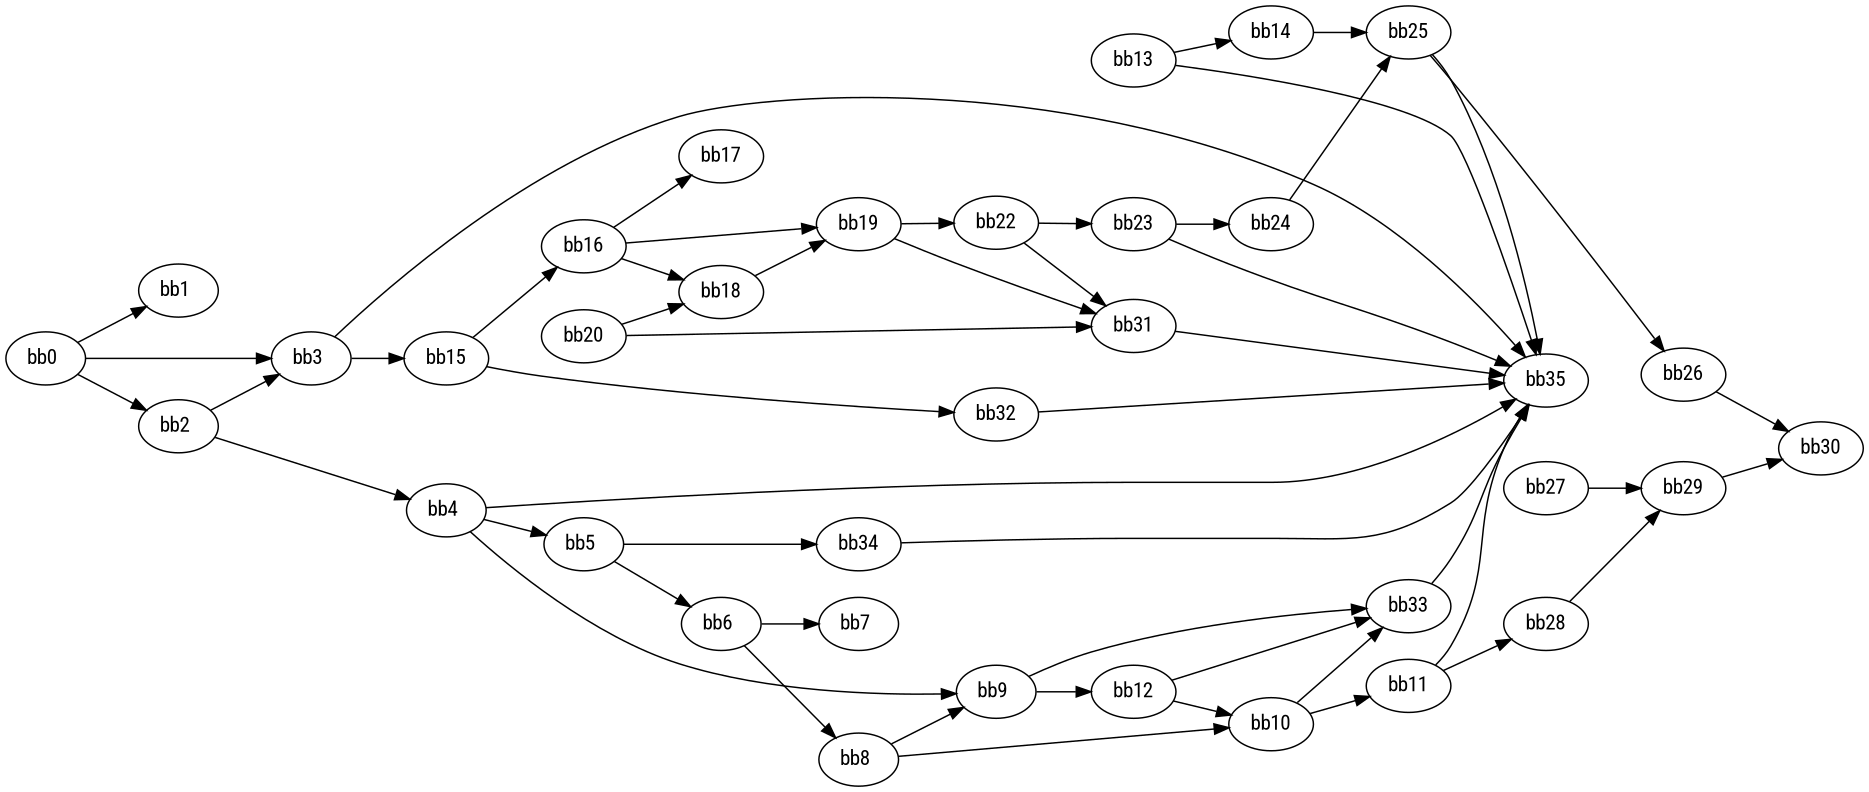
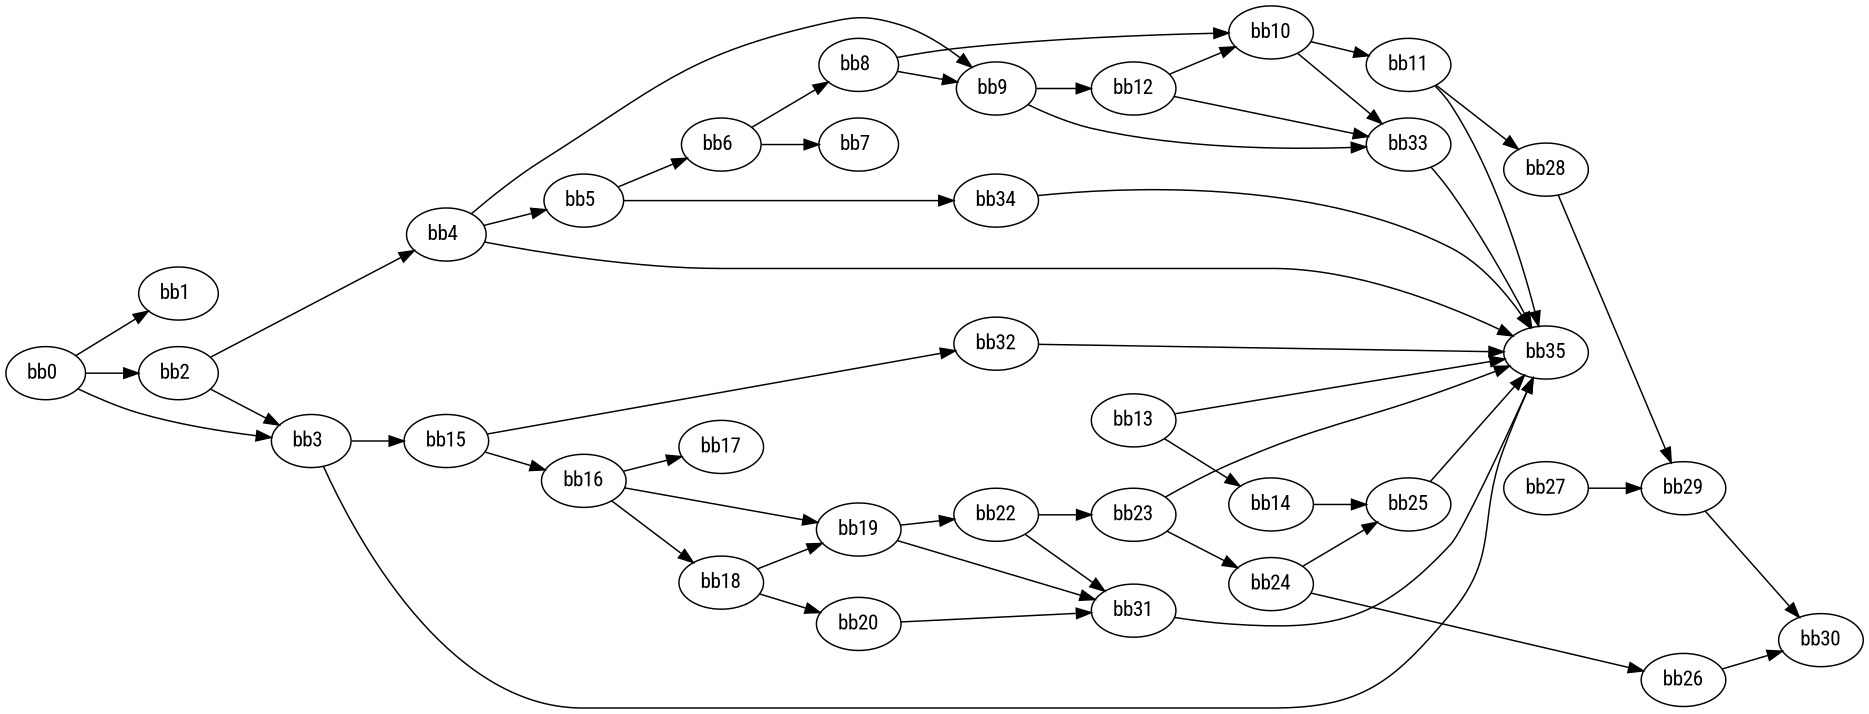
(1544, 196) -> (1470, 630)
(646, 316) -> (783, 601)
